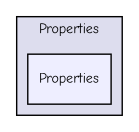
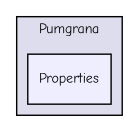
(69, 30) -> (69, 30)
